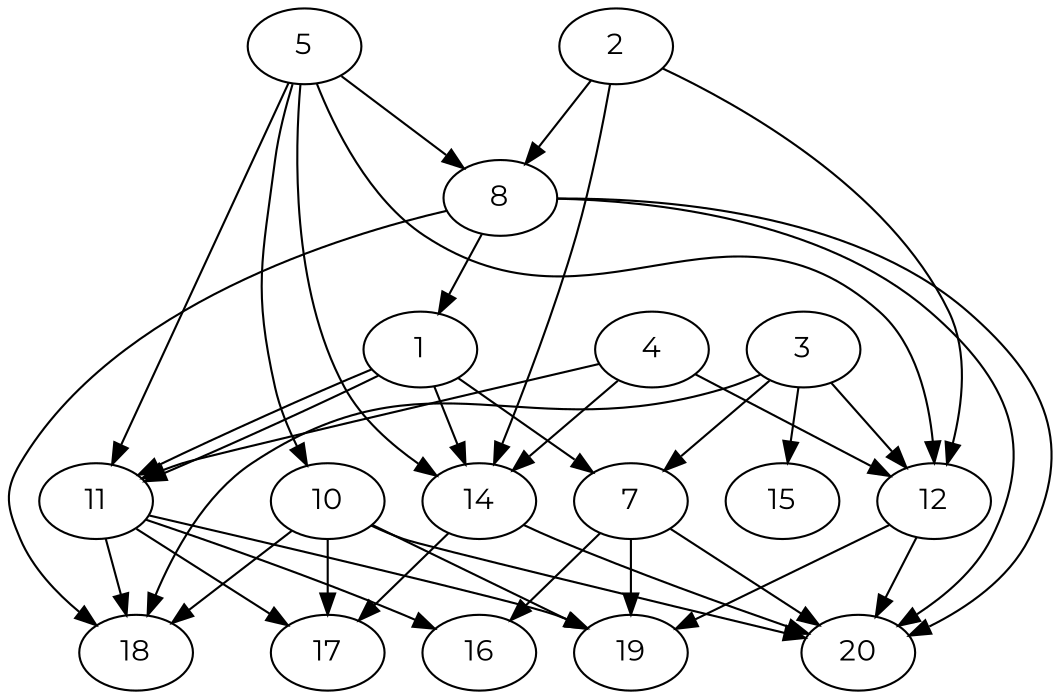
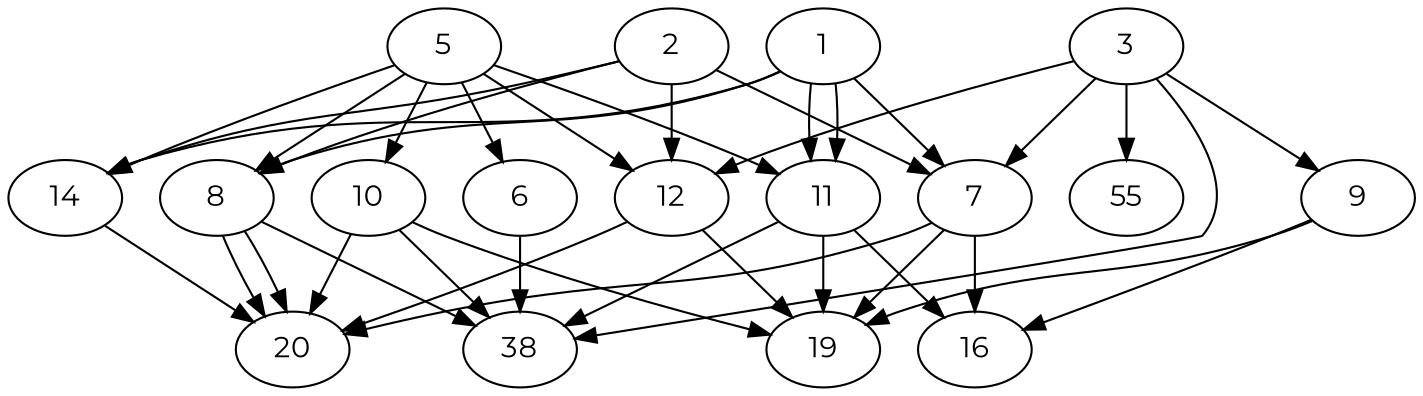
none -> (794, 108)
none -> (520, 198)
none -> (1358, 198)
(463, 269) -> (531, 121)
(652, 350) -> none
(783, 501) -> (1126, 198)
(136, 653) -> (520, 350)
(328, 653) -> none
